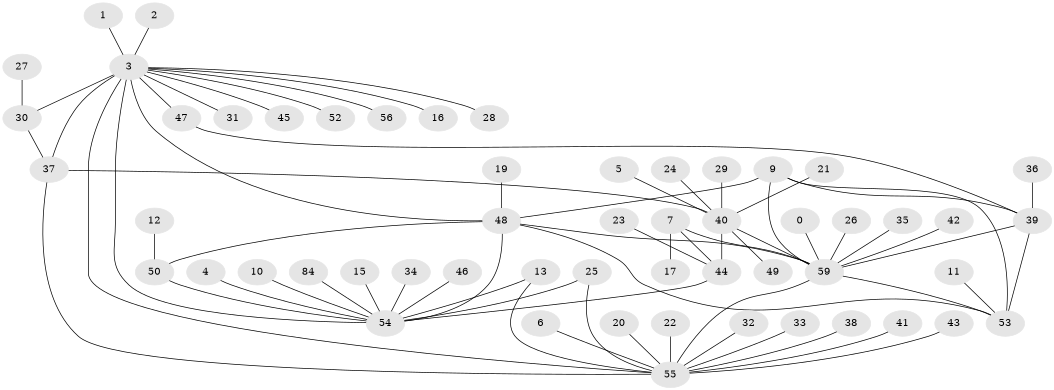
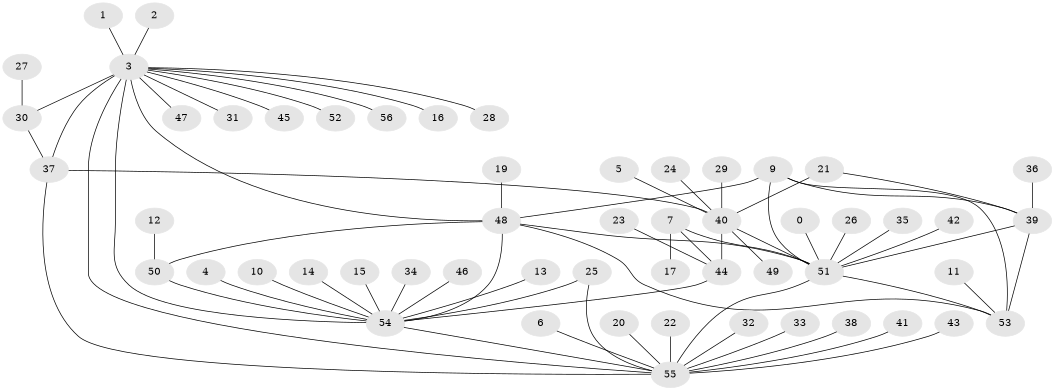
(611, 146) -> (913, 186)
(309, 272) -> (309, 272)
(824, 272) -> (824, 272)
(552, 355) -> (528, 349)
